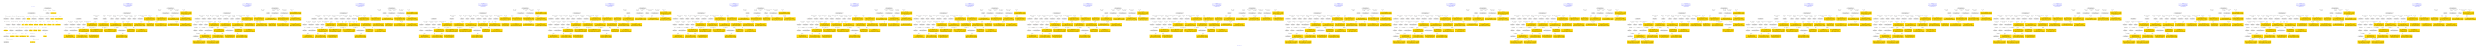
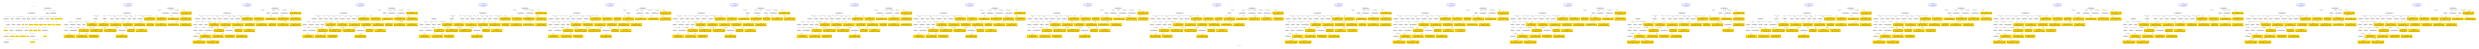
(53, 13) -> (53, 13)
(29, 19) -> (29, 19)
(26, 25) -> (26, 25)
